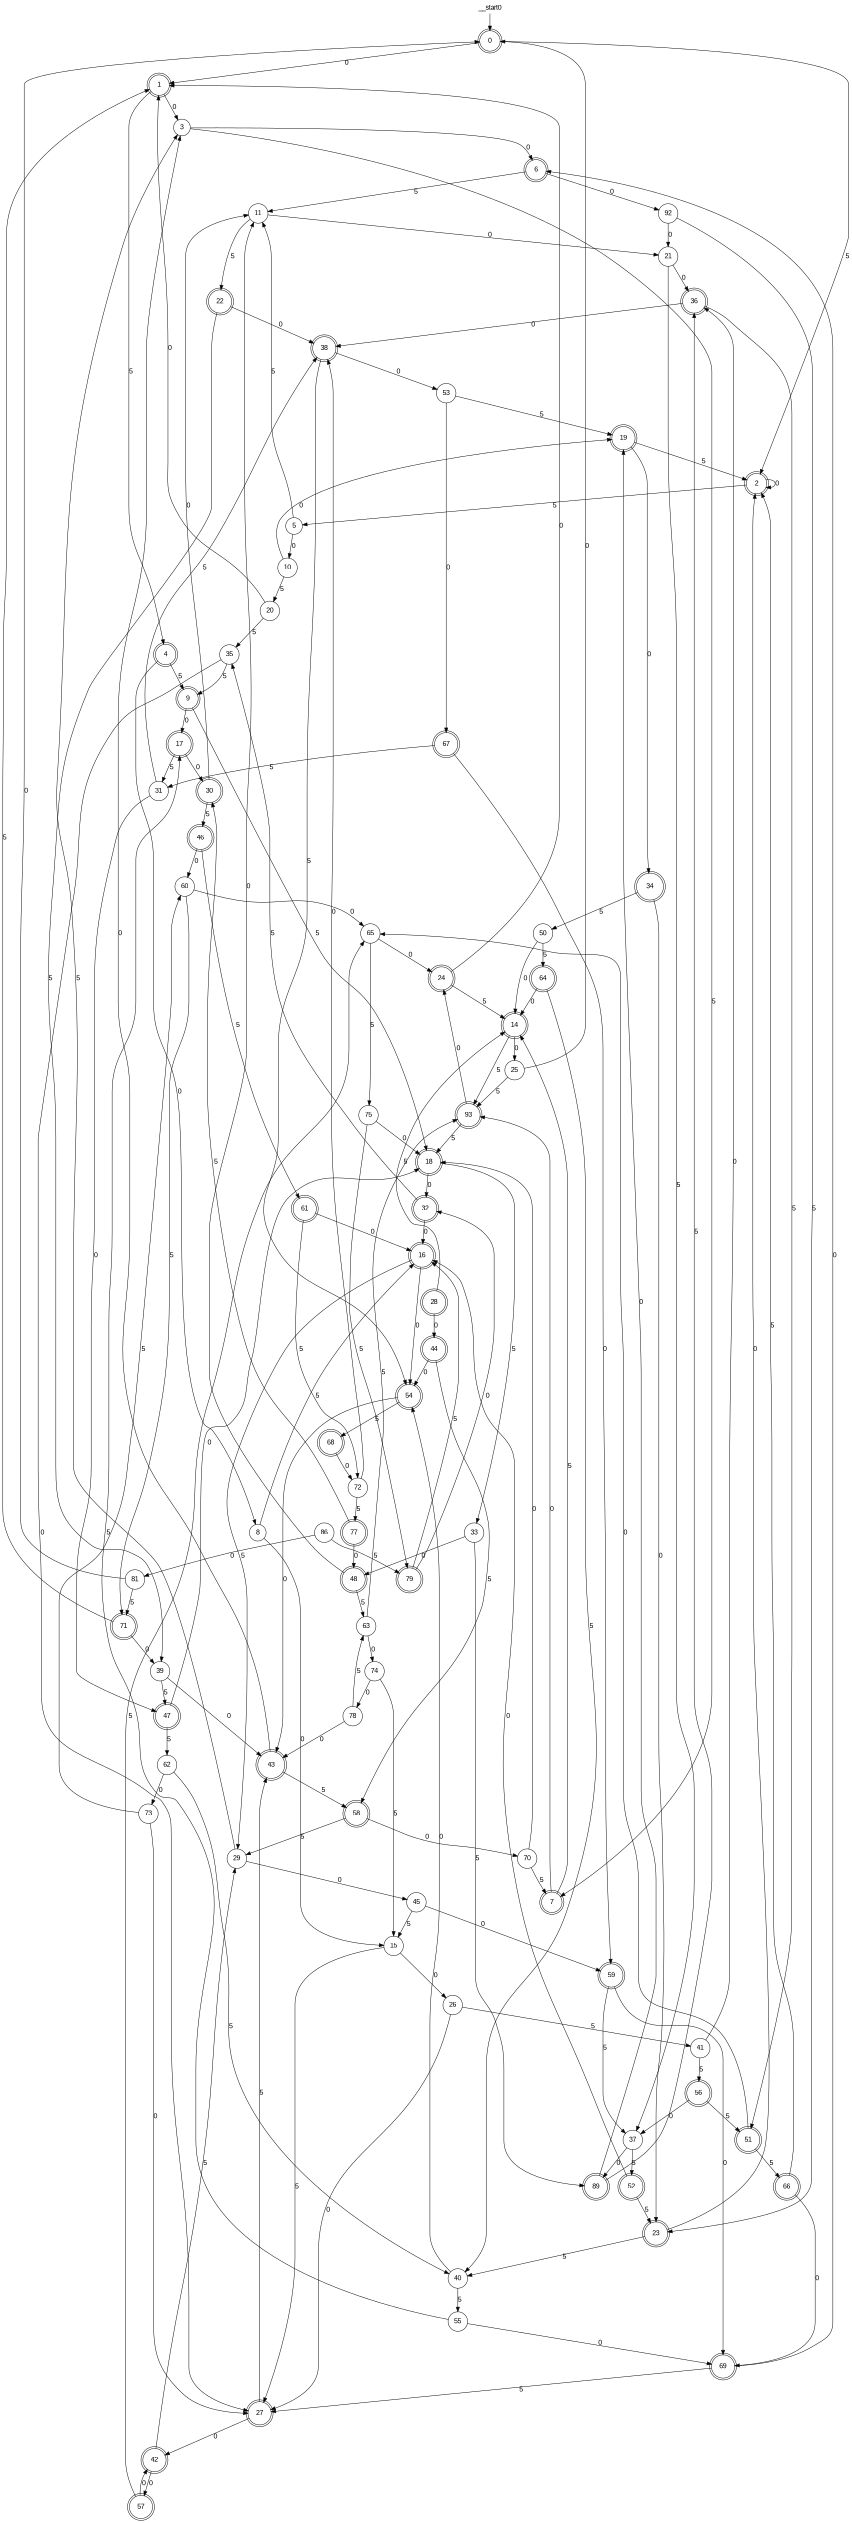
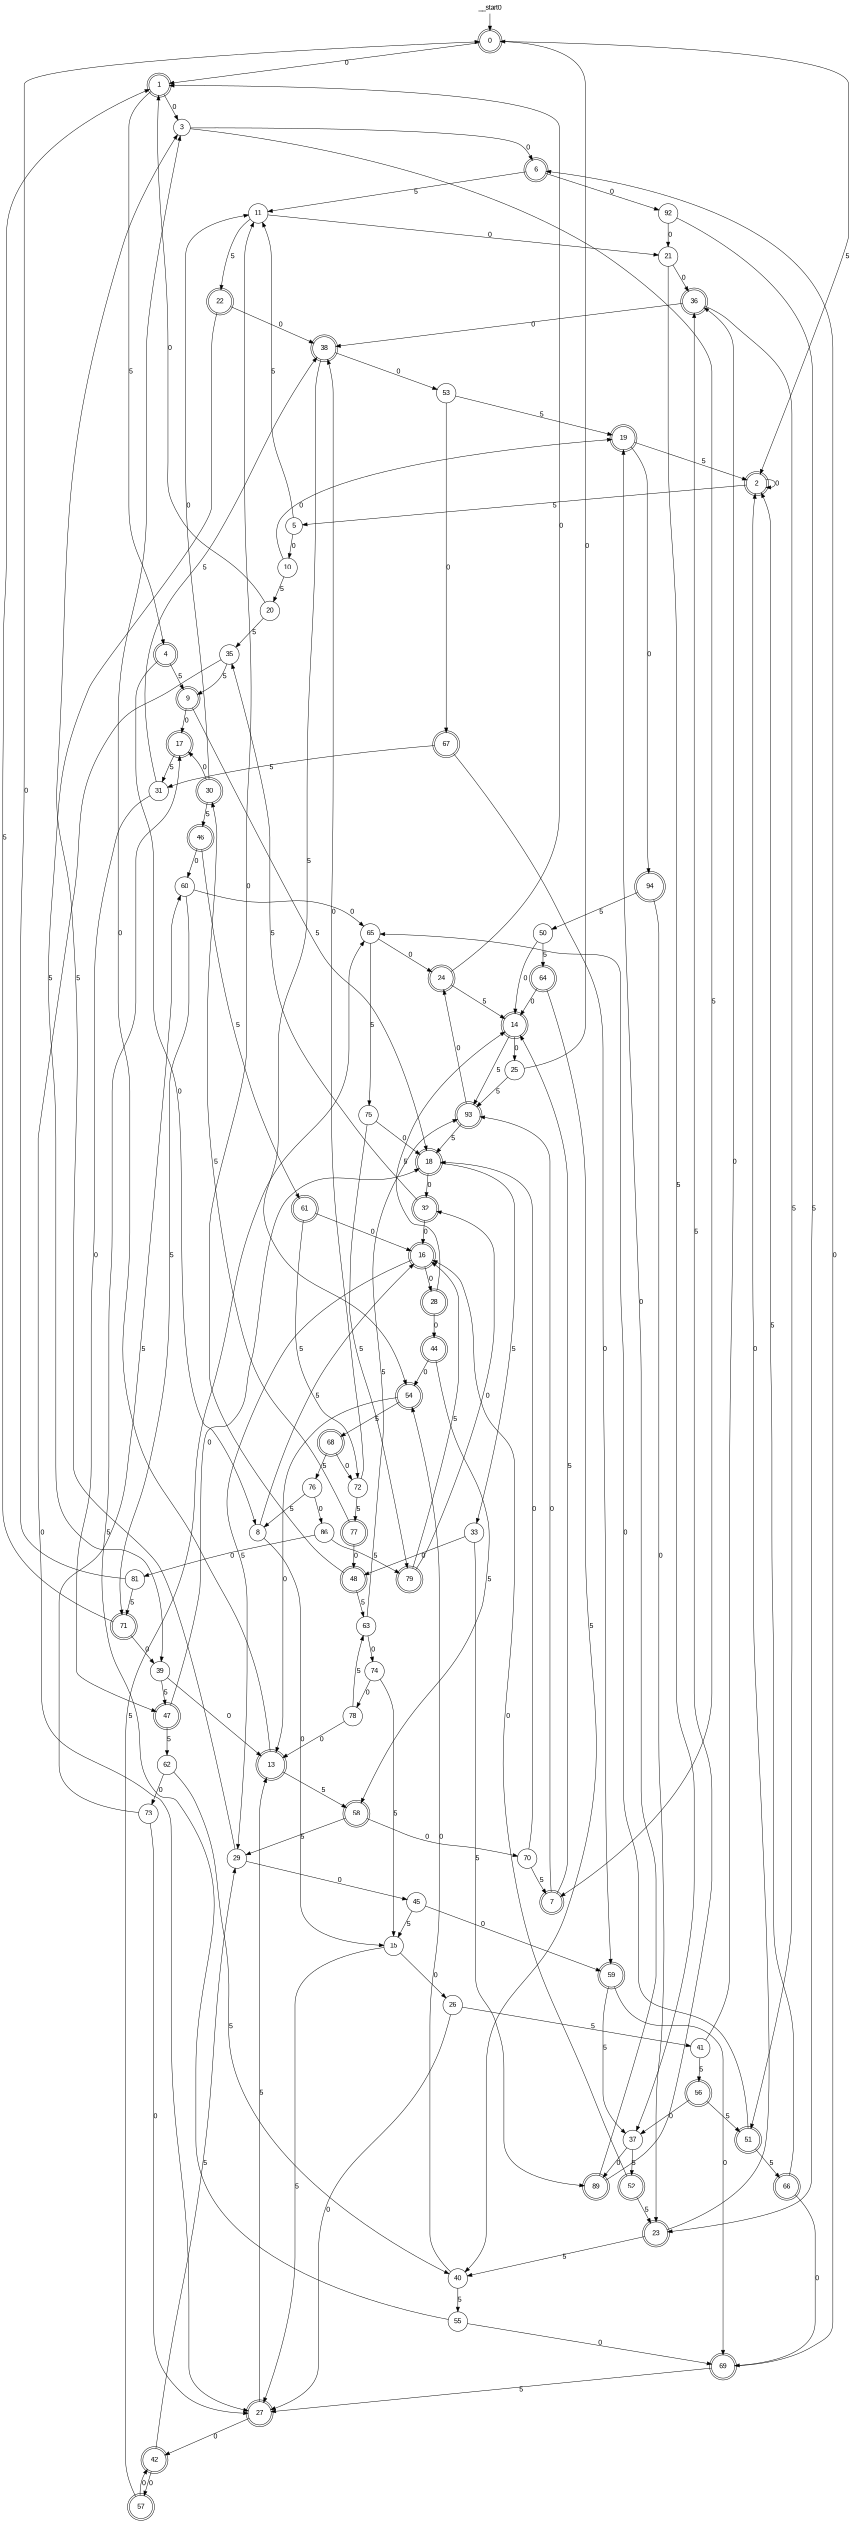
(193, 766) -> (201, 767)
(650, 887) -> (650, 887)
(415, 1323) -> (427, 1277)
none -> (312, 1488)
(271, 1765) -> (271, 1765)
